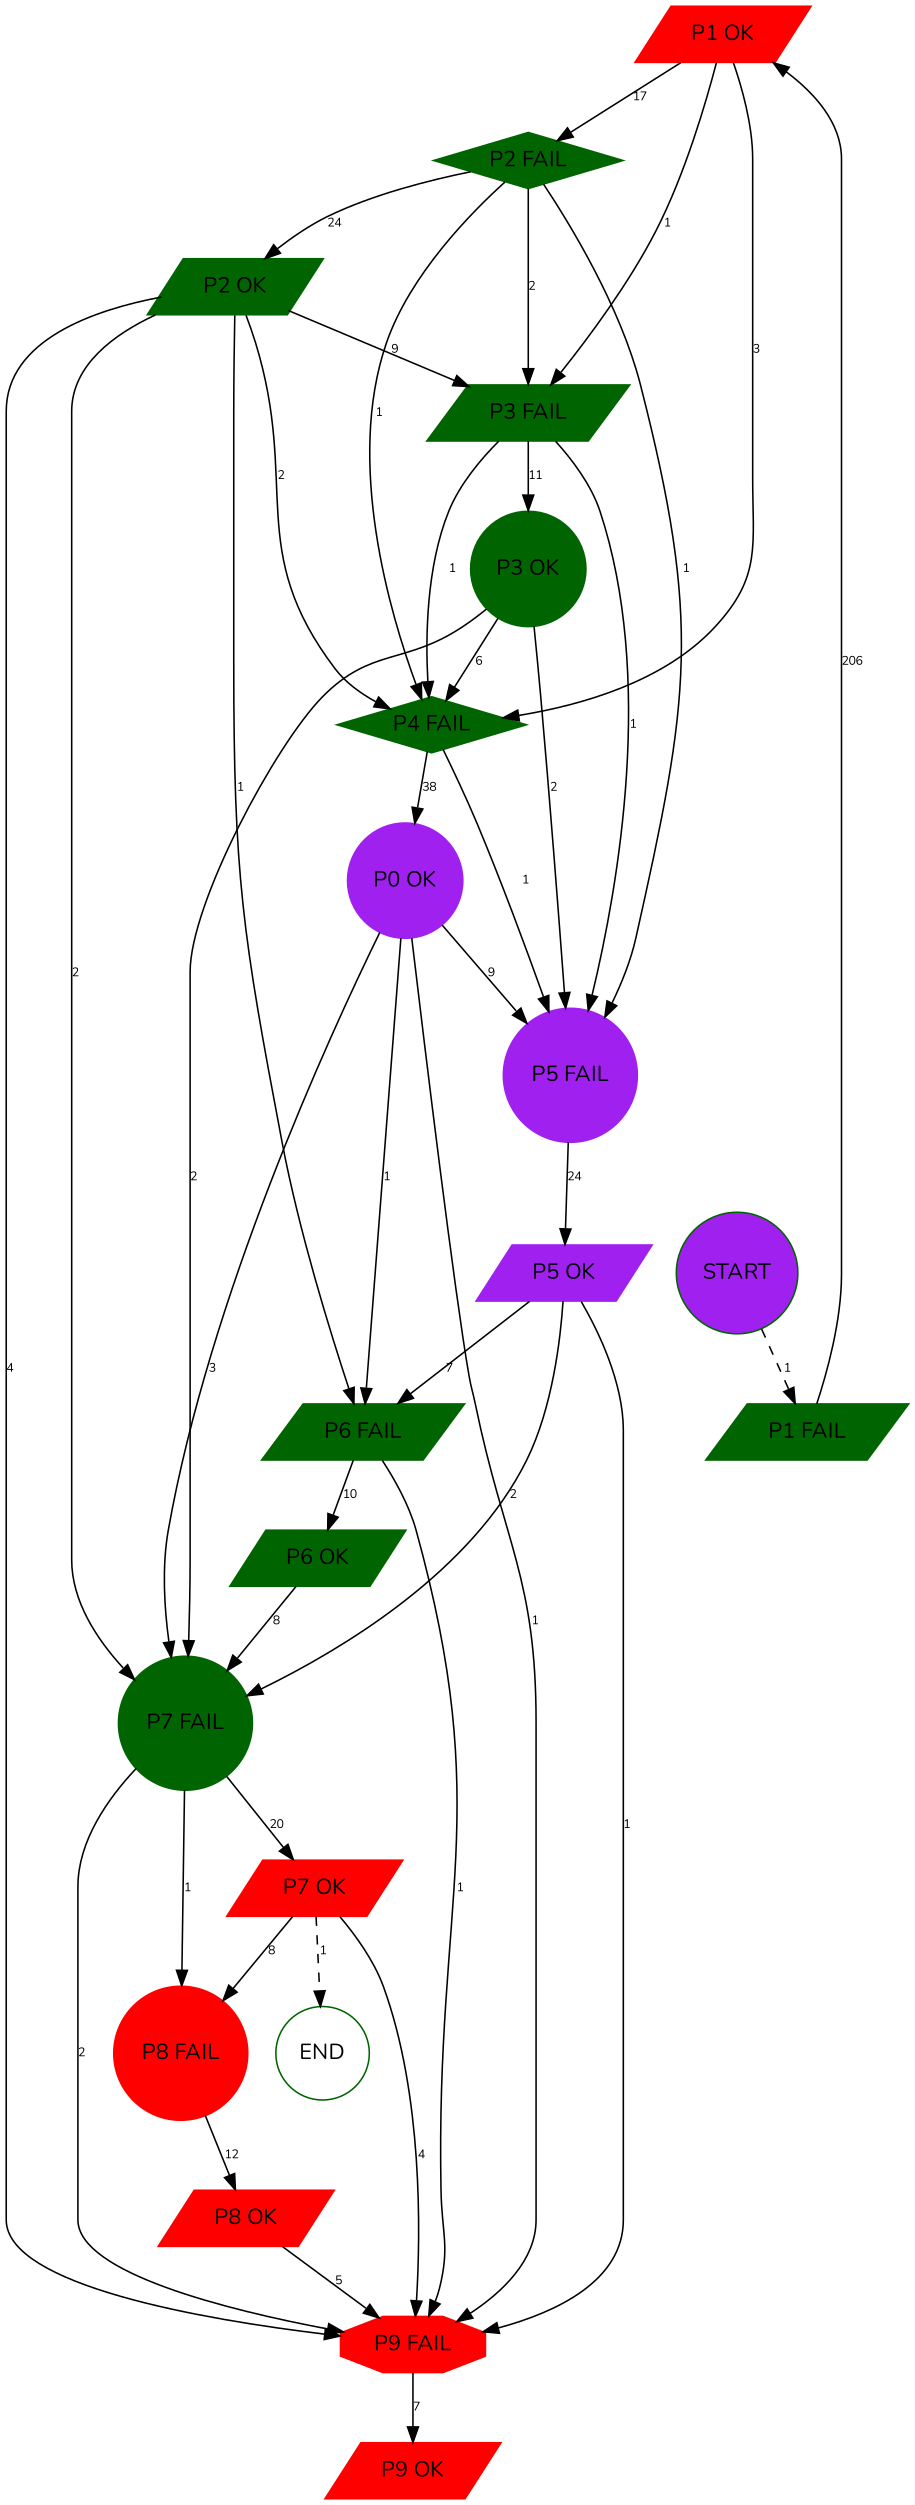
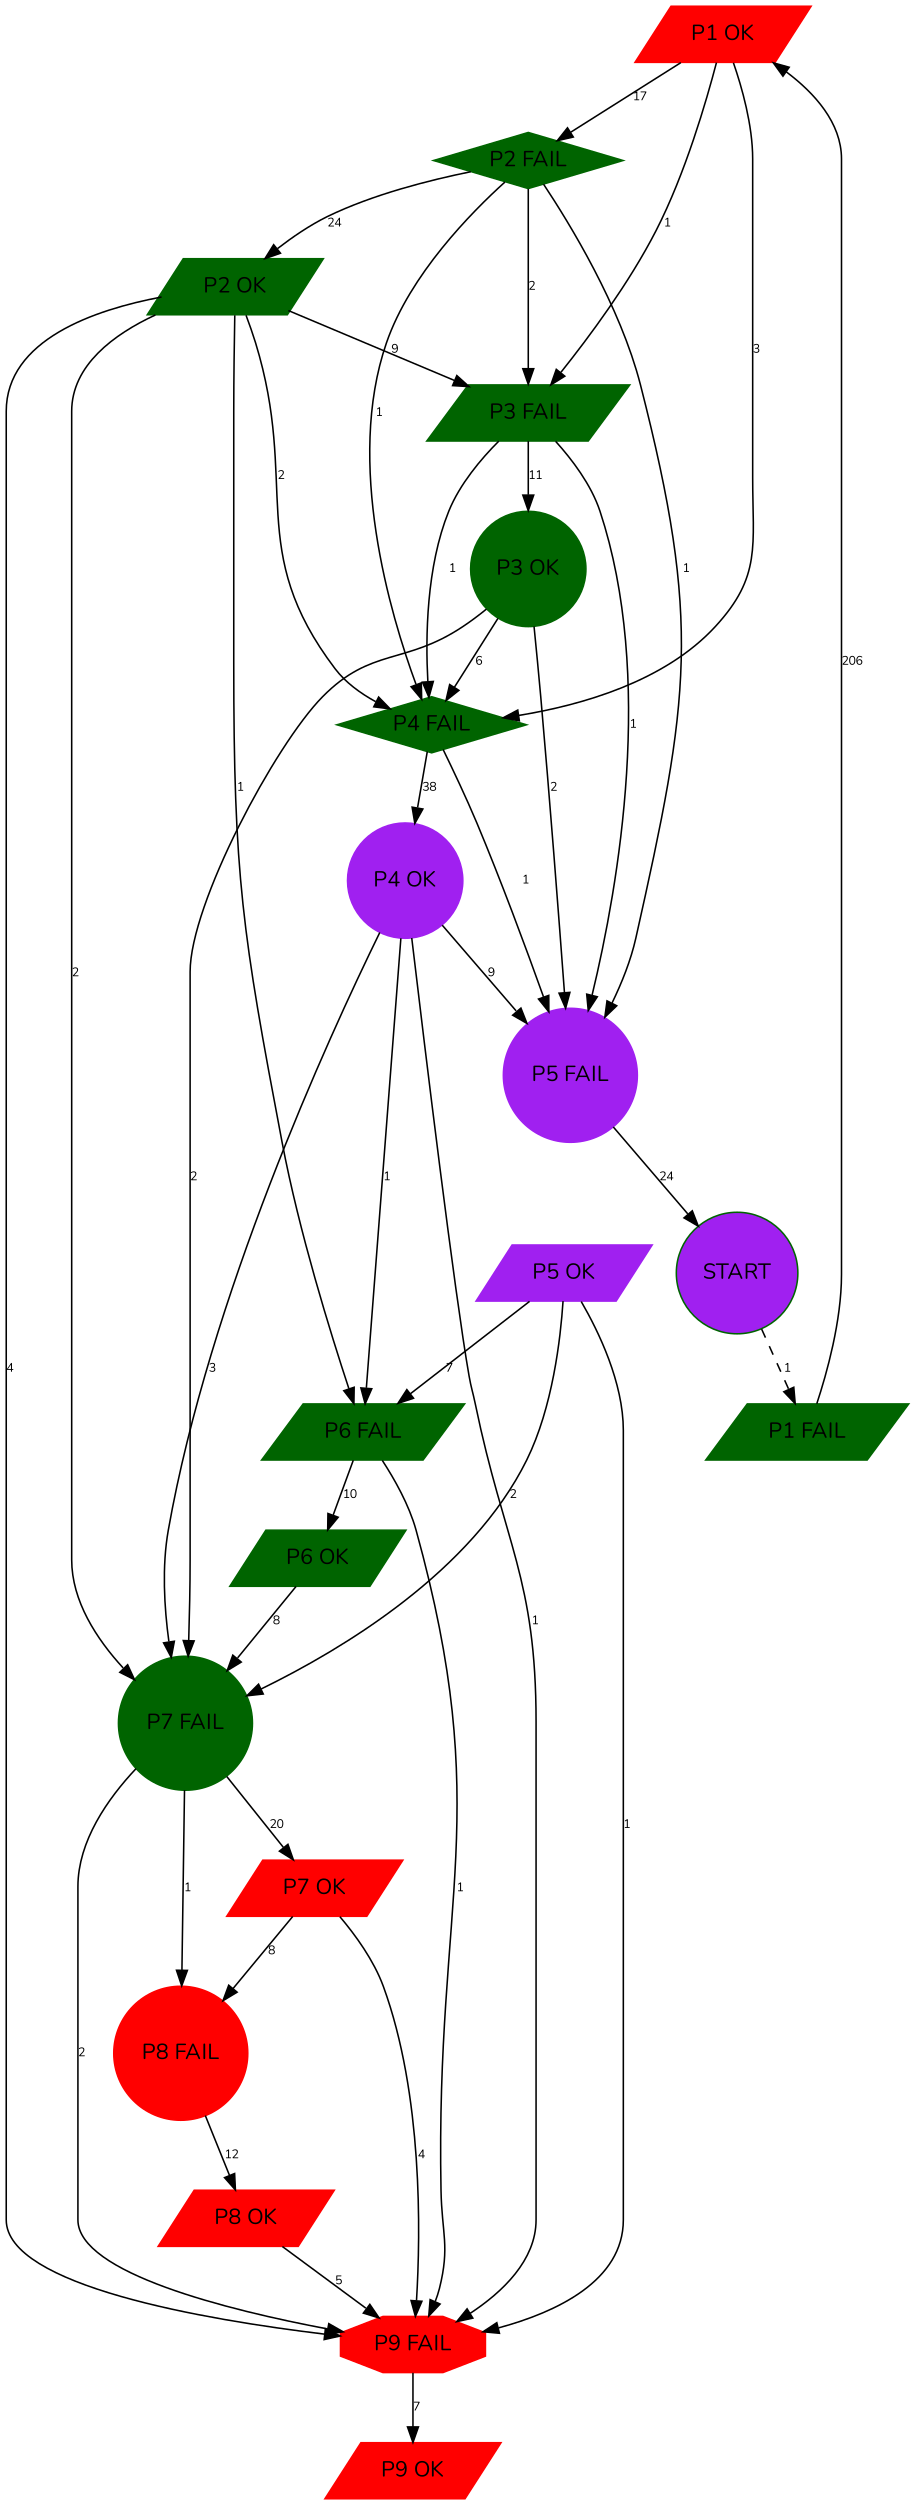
(405, 881) -> (405, 881)
(567, 1185) -> (651, 1170)
(323, 2053) -> none
